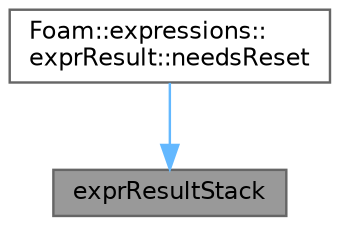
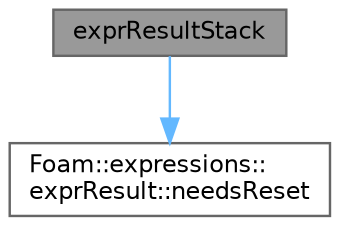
(170, 114) -> (170, 87)
